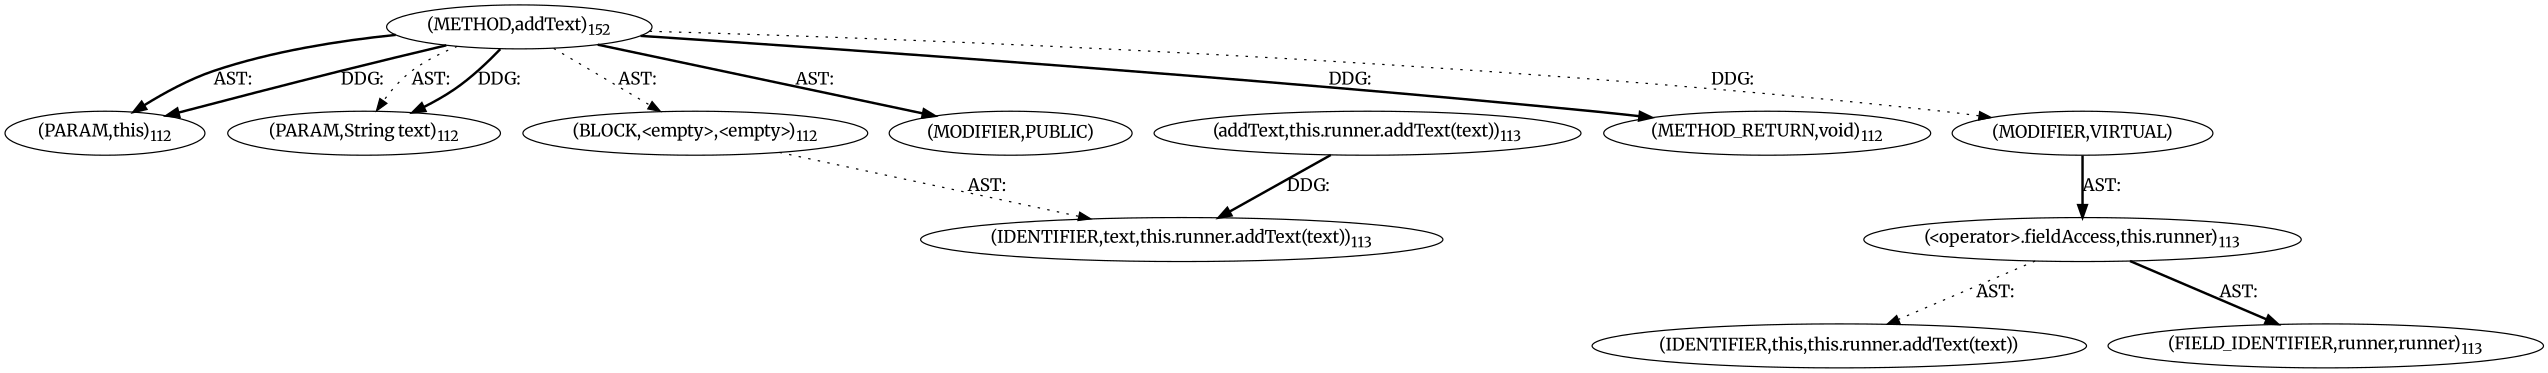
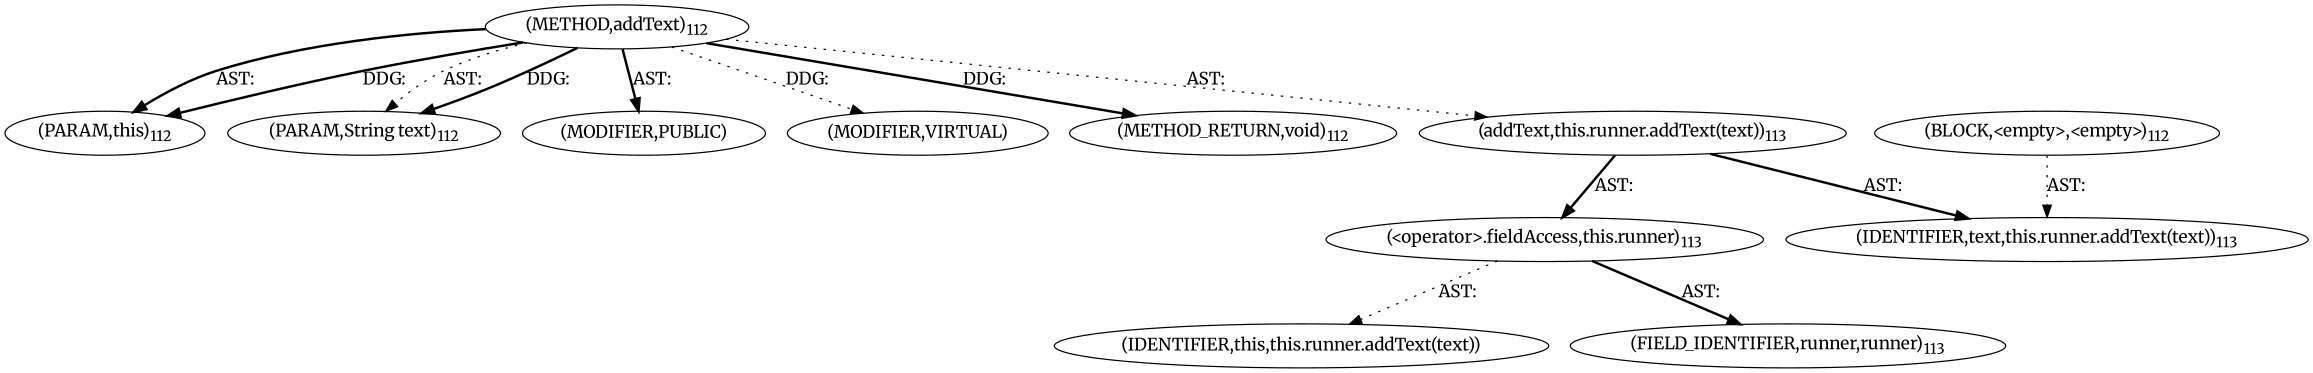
(600, 25) -> (698, 25)
(602, 77) -> (1101, 78)
(2083, 180) -> (1593, 182)
(1311, 186) -> (1885, 186)
